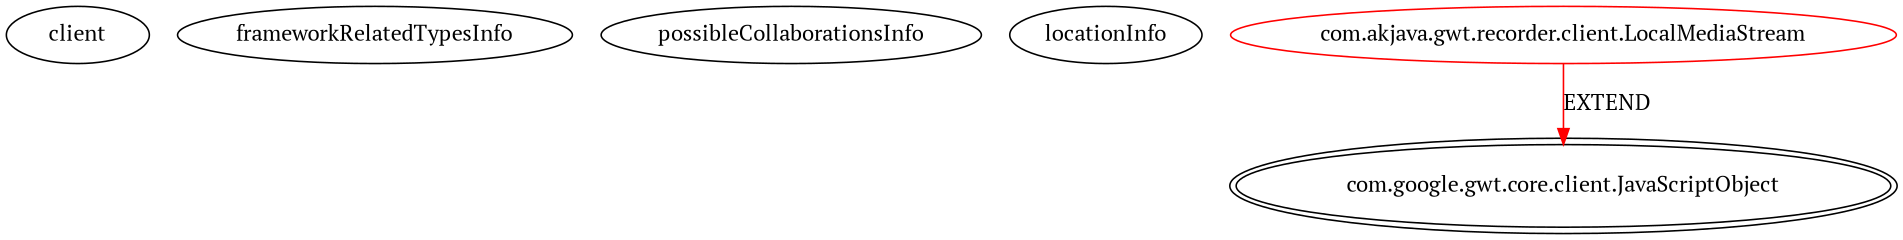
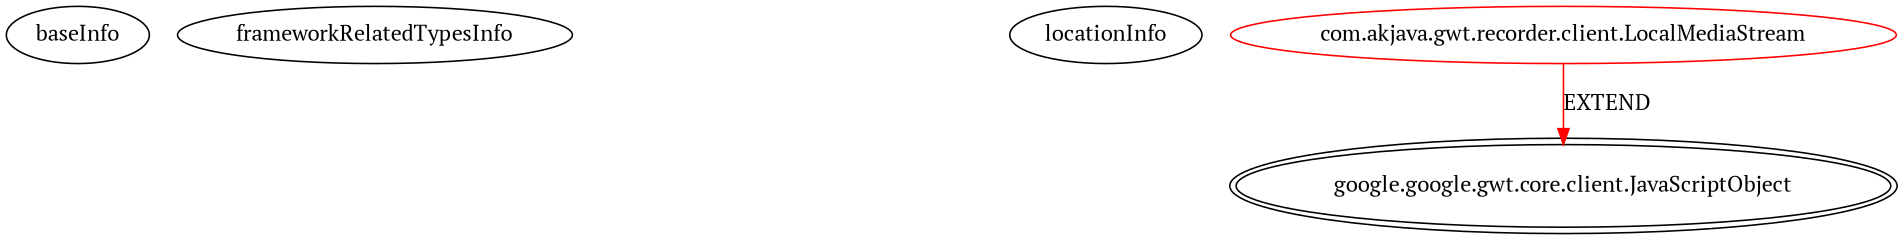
(78, 35) -> (78, 35)
(791, 35) -> none
(1563, 186) -> (1563, 186)
